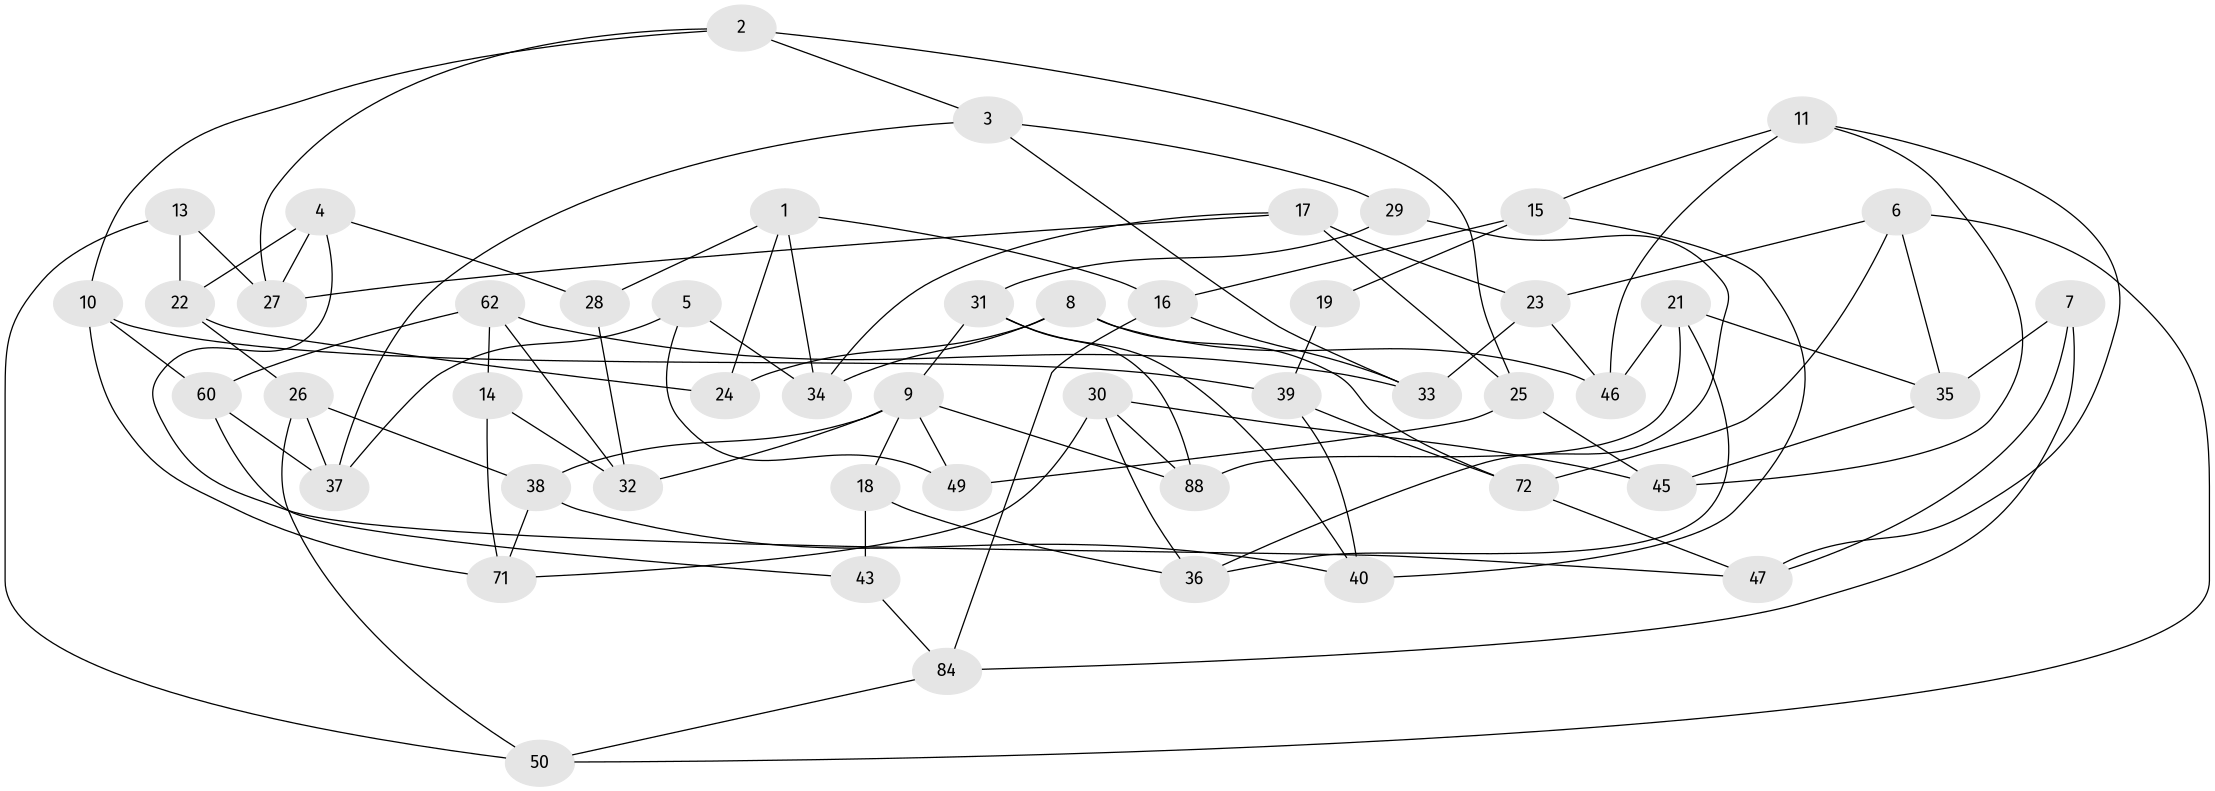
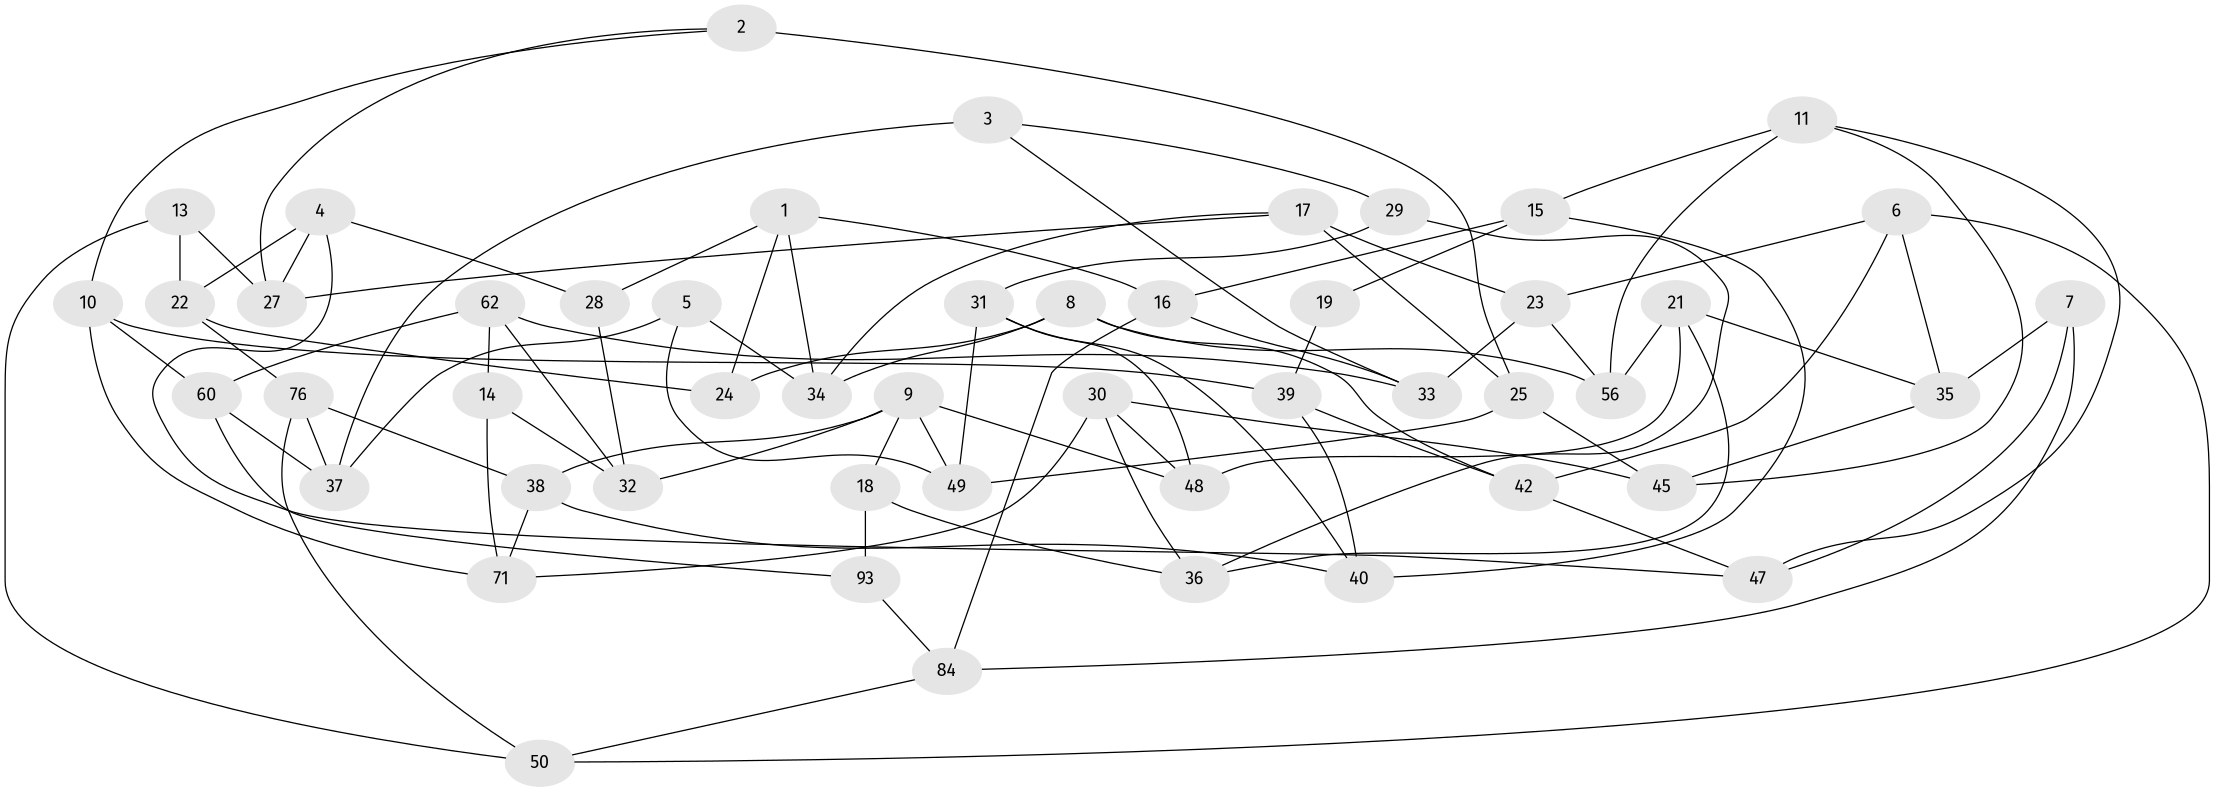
(865, 74) -> none
(944, 350) -> (968, 396)
(299, 396) -> (299, 396)
(1611, 396) -> (1611, 396)
(1195, 488) -> (1195, 488)
(1524, 488) -> (1524, 488)
(865, 579) -> (865, 579)
